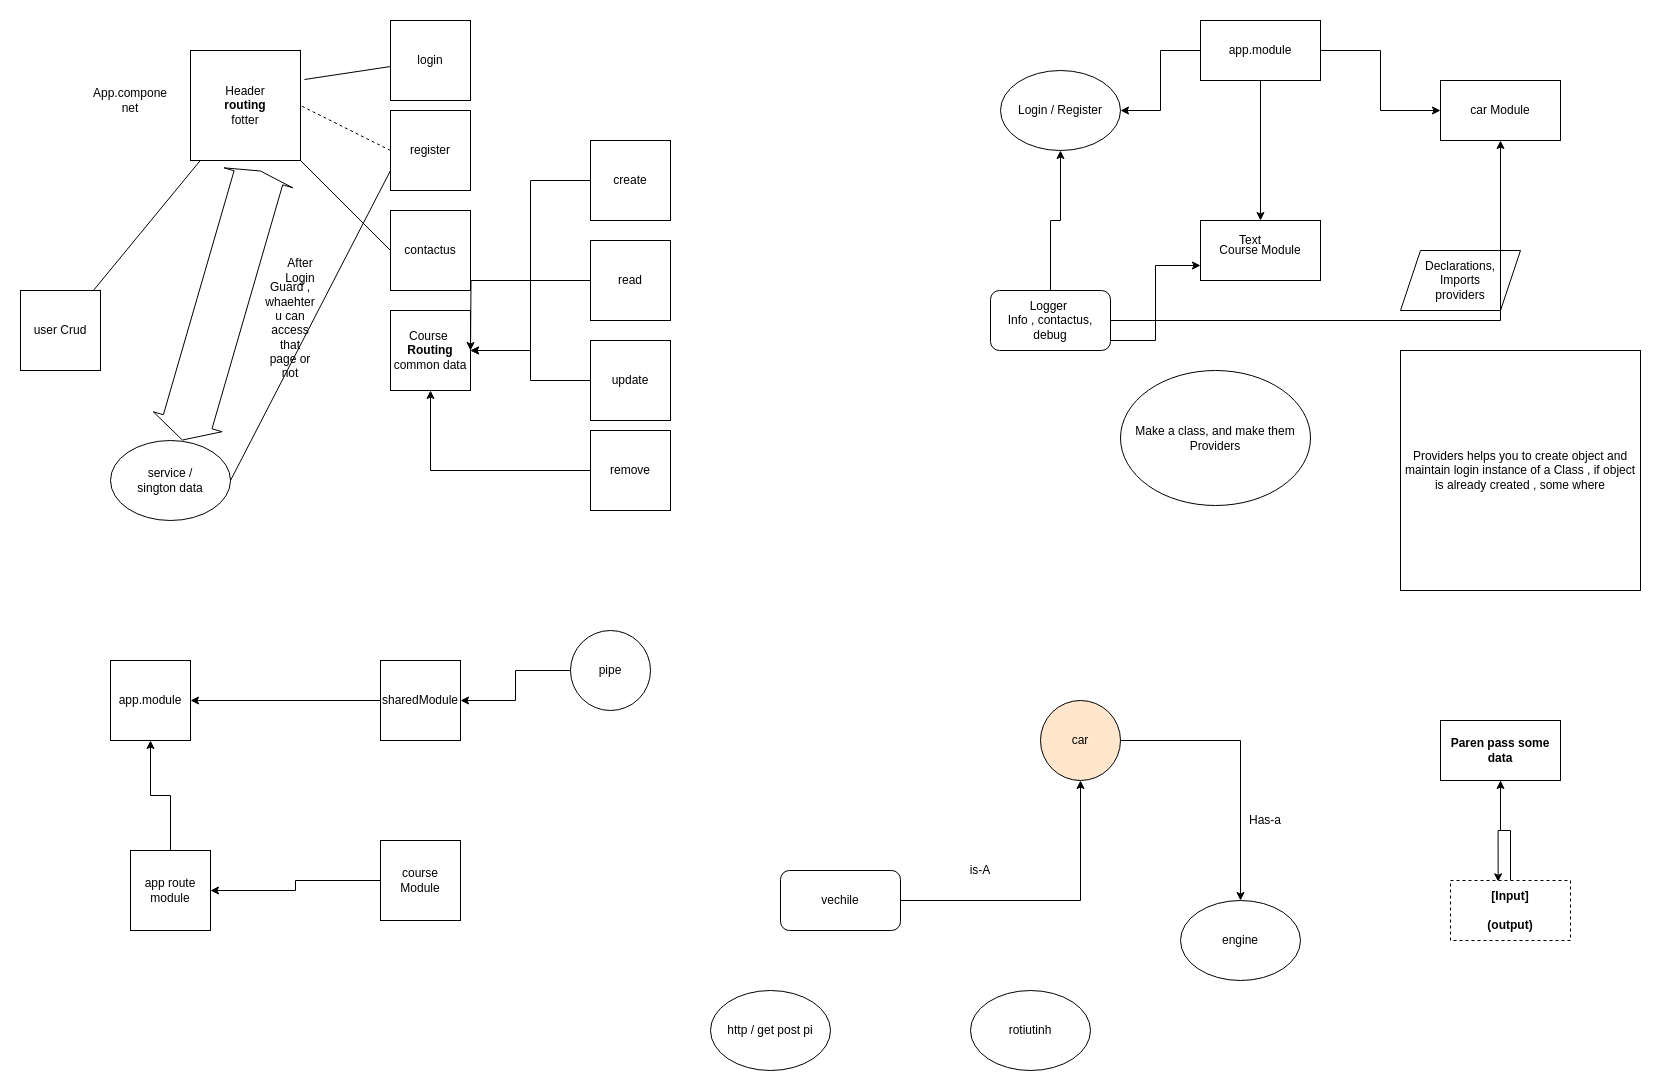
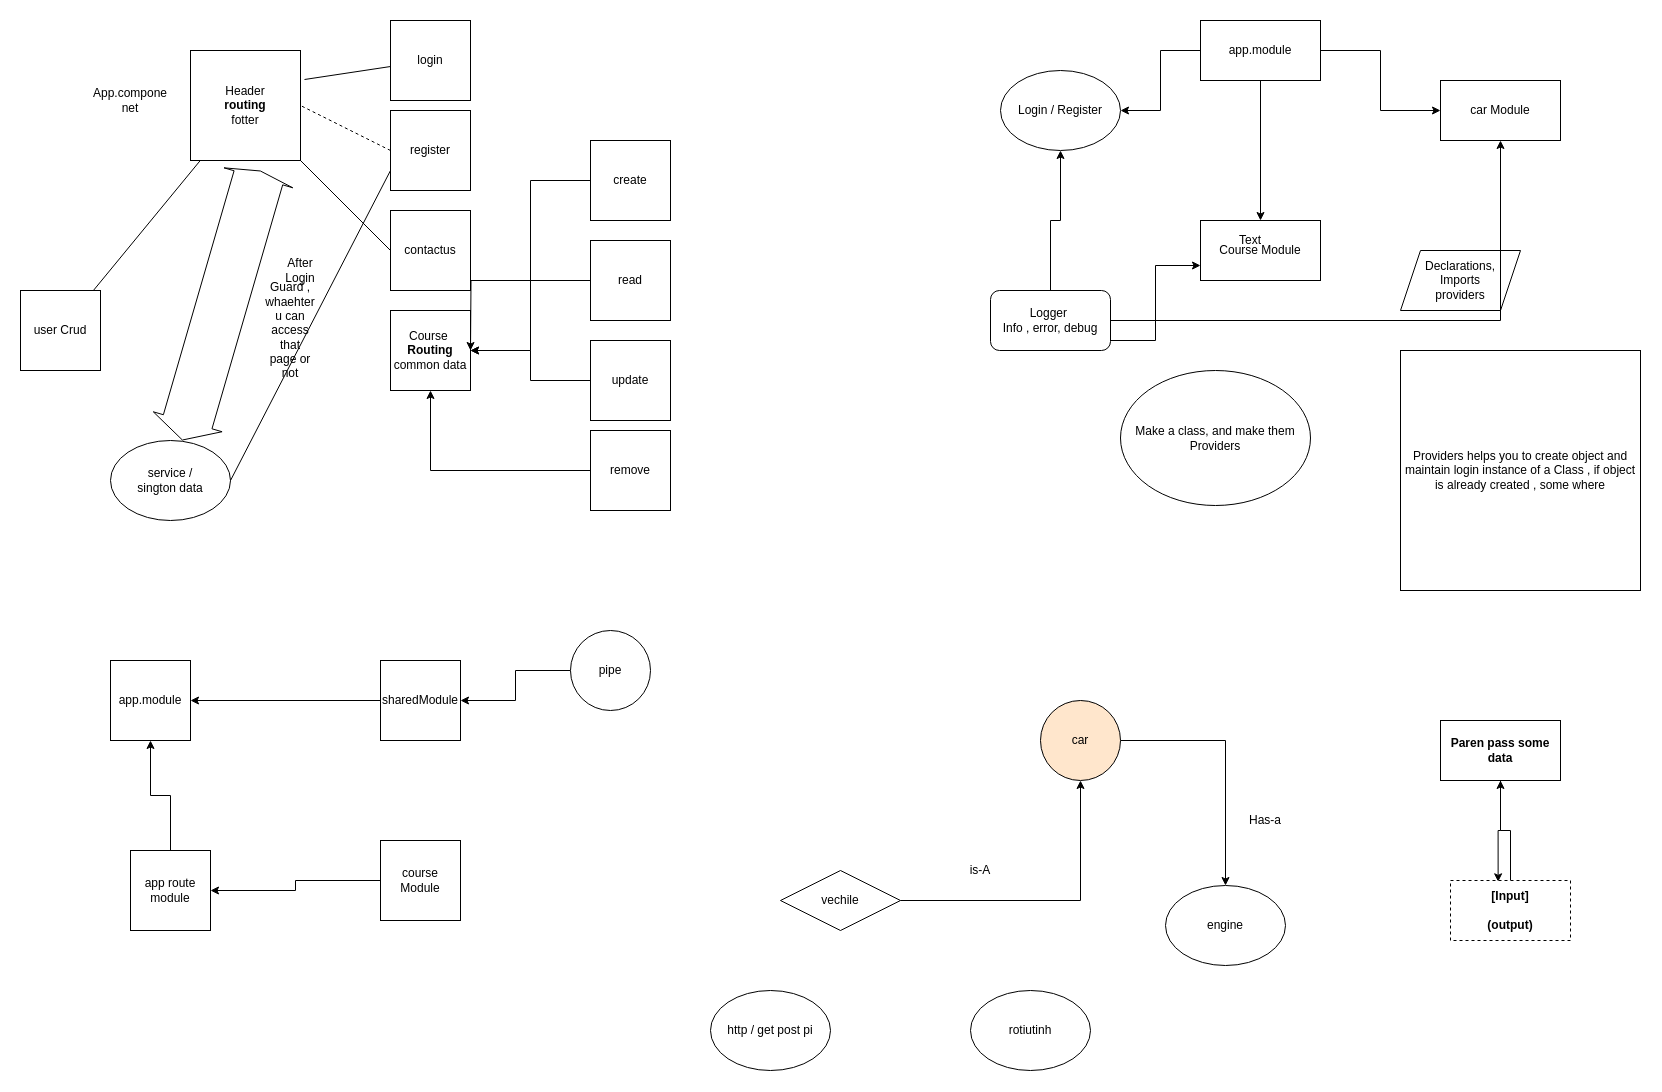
(1051, 321) -> (1051, 321)
(841, 901) -> (841, 901)
(1241, 941) -> (1226, 926)
